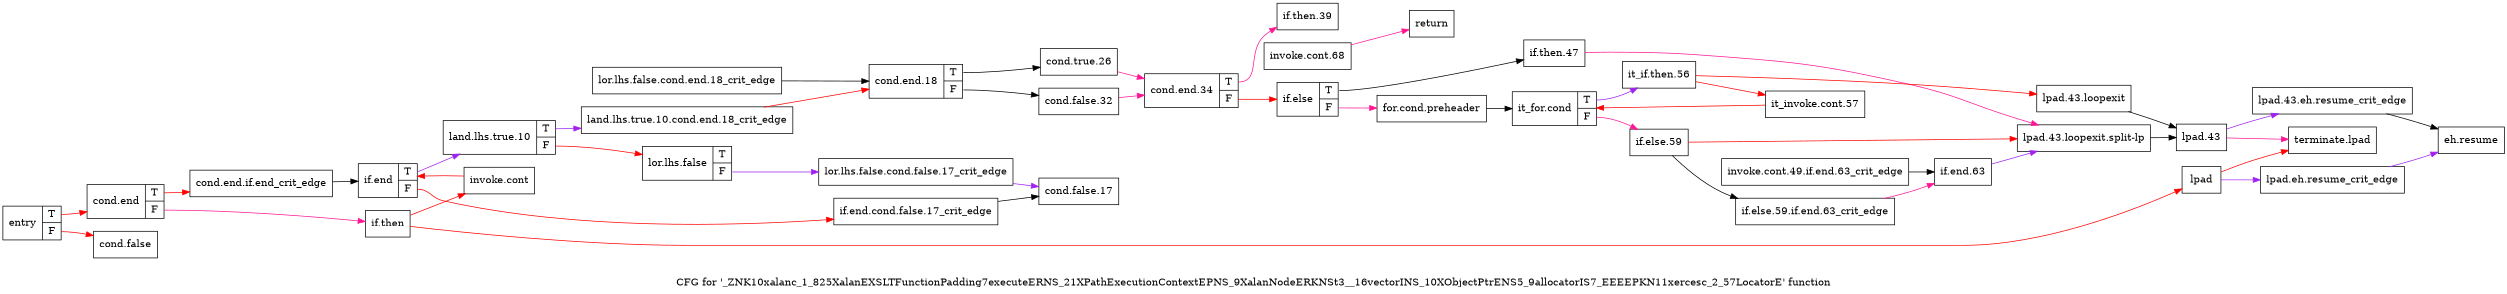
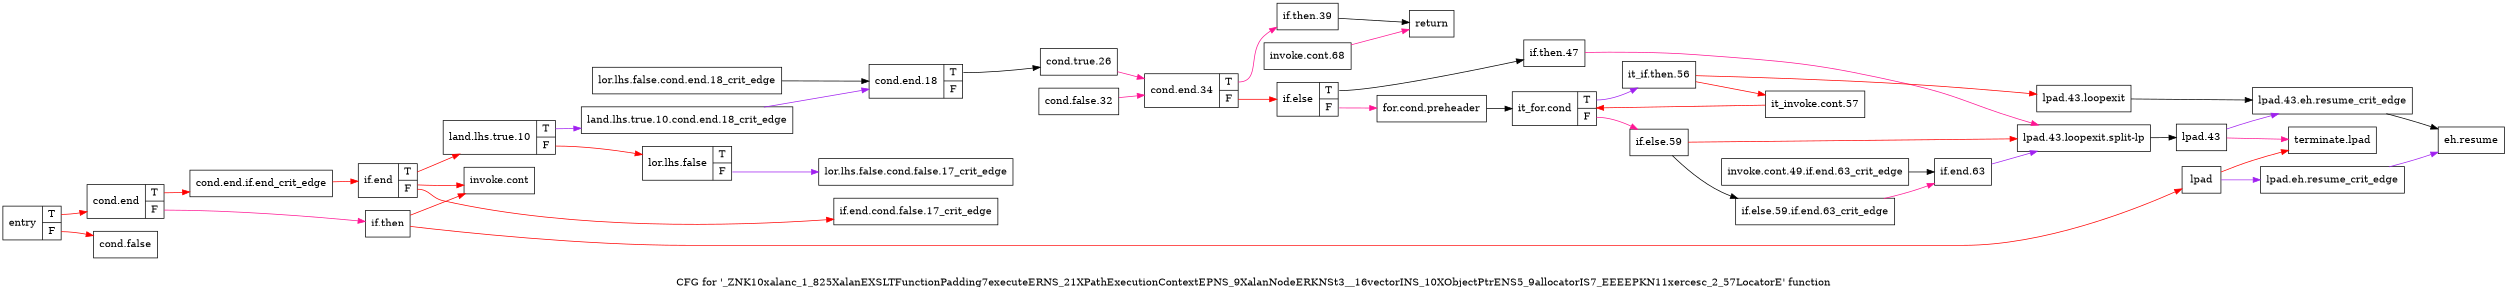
none -> (1370, 20)
(997, 91) -> none
(813, 99) -> (813, 99)
(2149, 118) -> (2188, 99)
(435, 164) -> (435, 164)
(444, 176) -> (437, 185)
(342, 182) -> (342, 182)
(1079, 191) -> none
